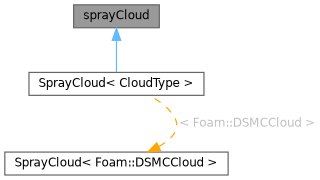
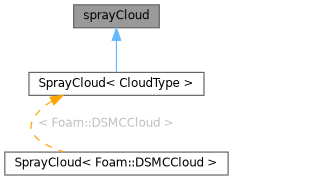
(175, 119) -> (32, 132)
